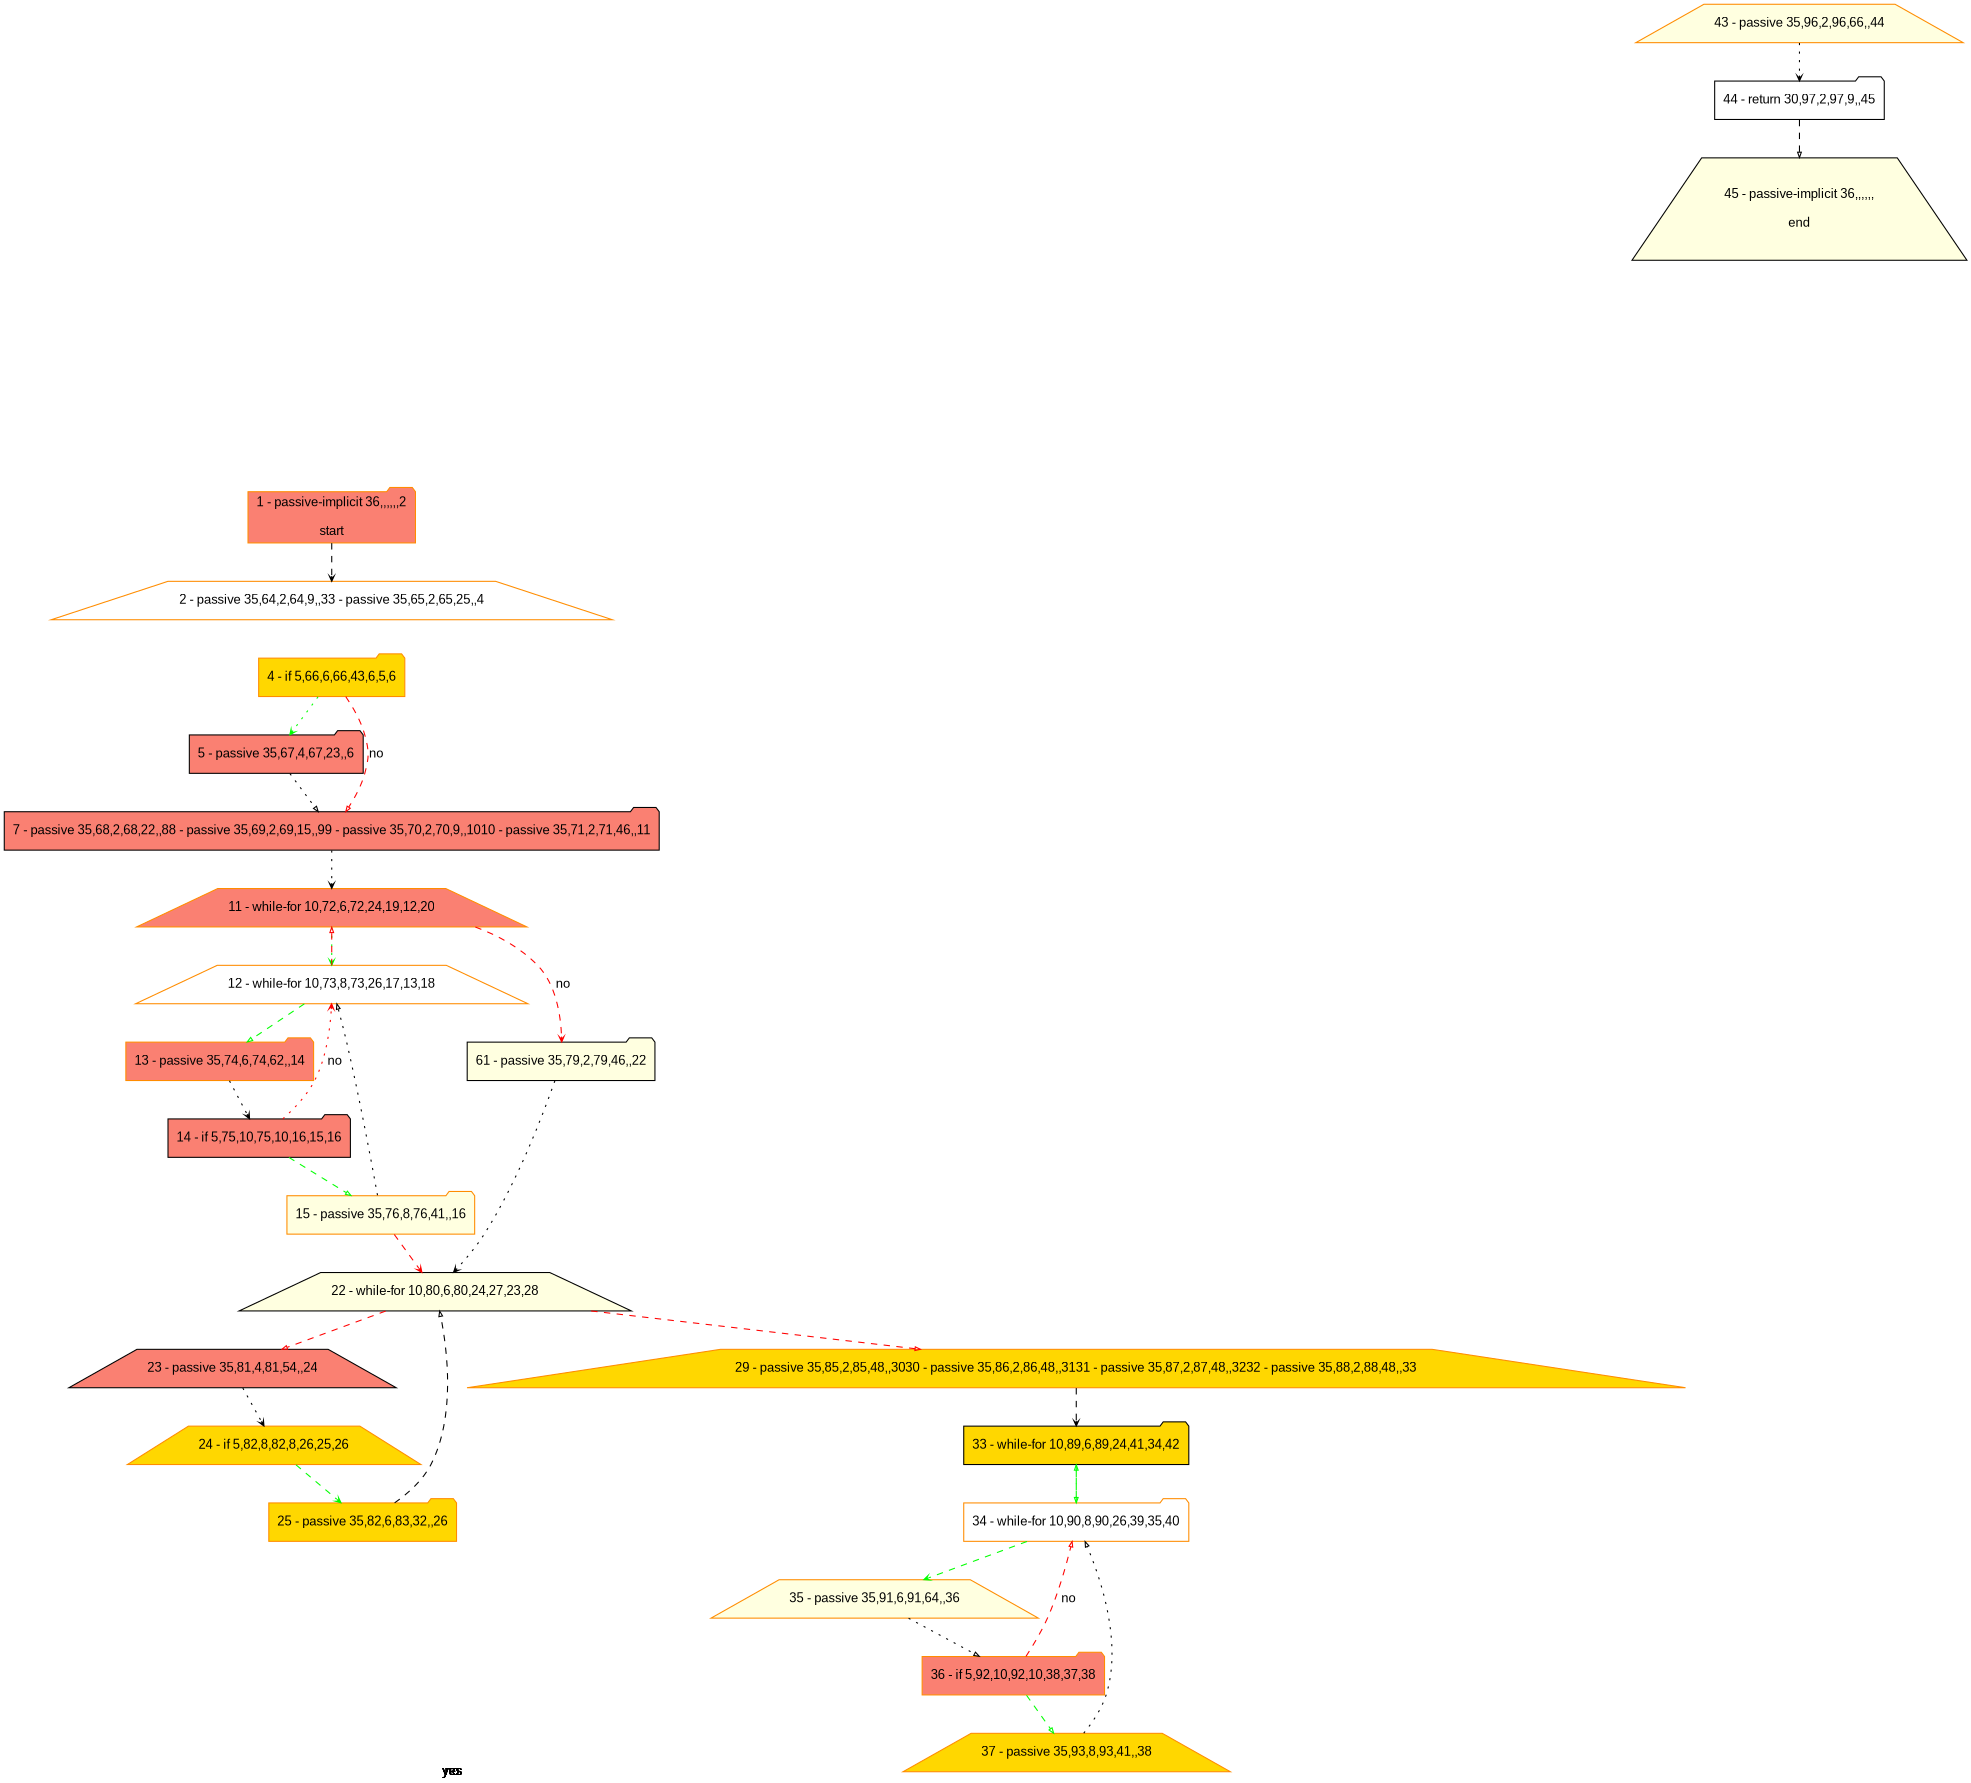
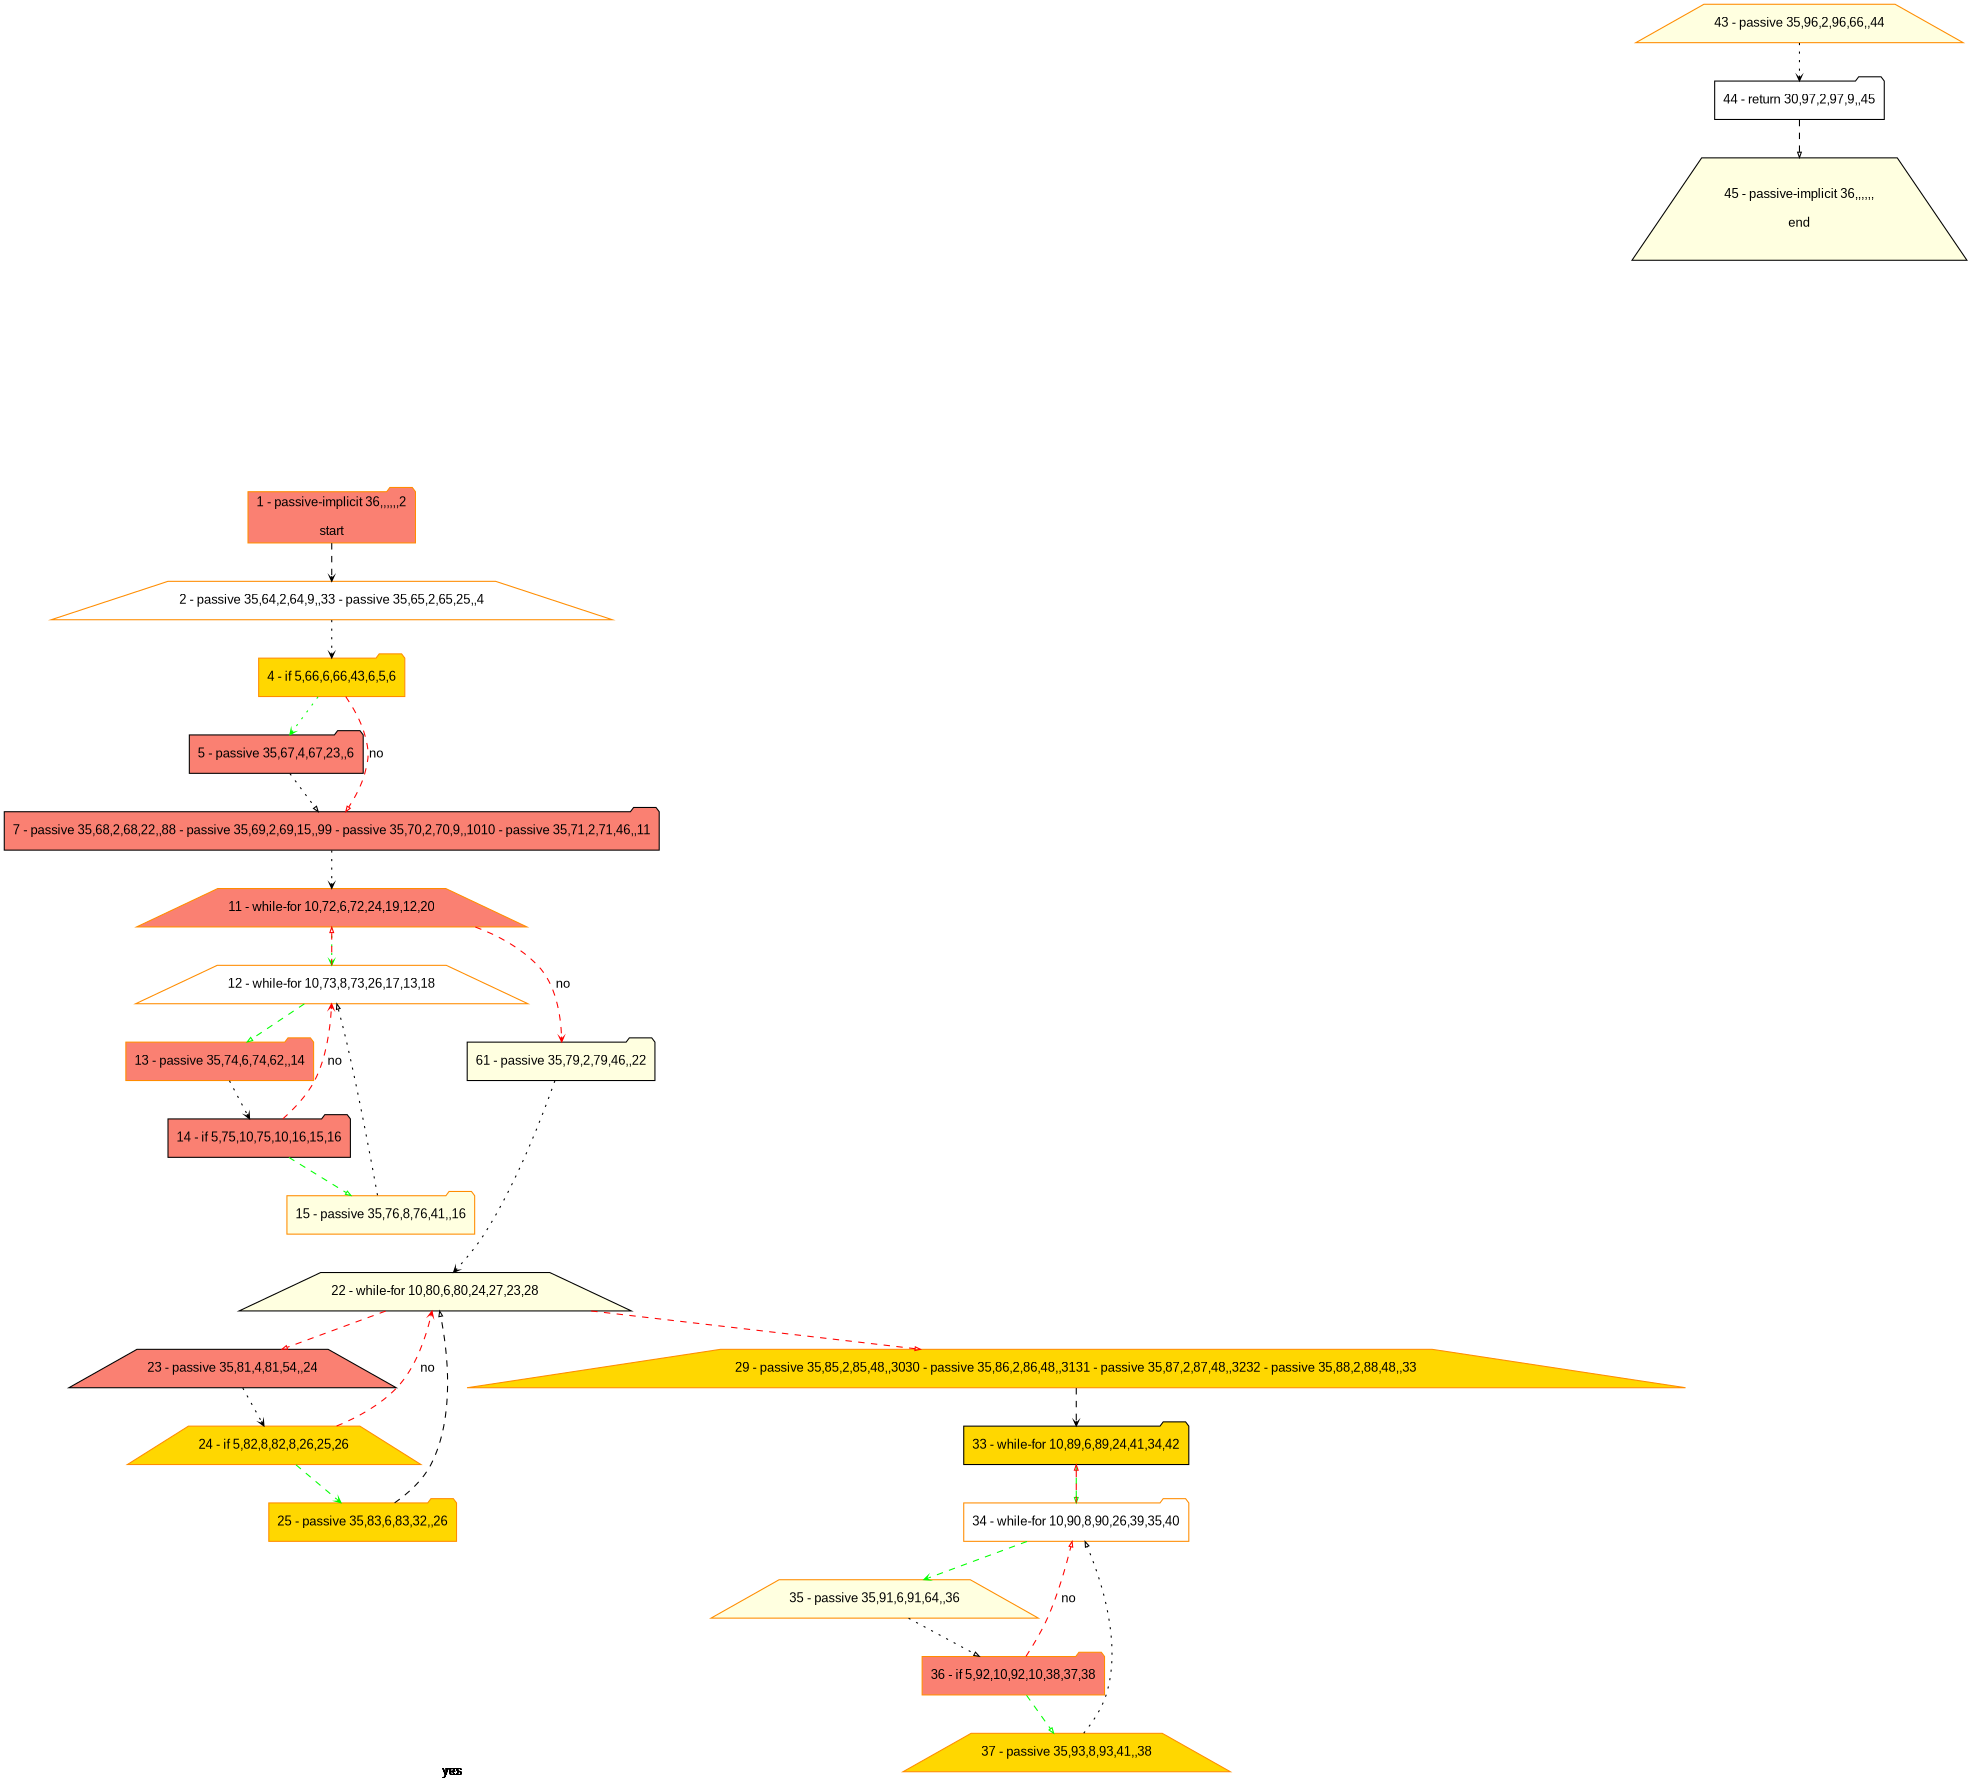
none -> (332, 636)
(319, 1070) -> (319, 1070)
(406, 1251) -> (399, 1385)
(1076, 1487) -> (1076, 1487)
(363, 1522) -> (363, 1522)
